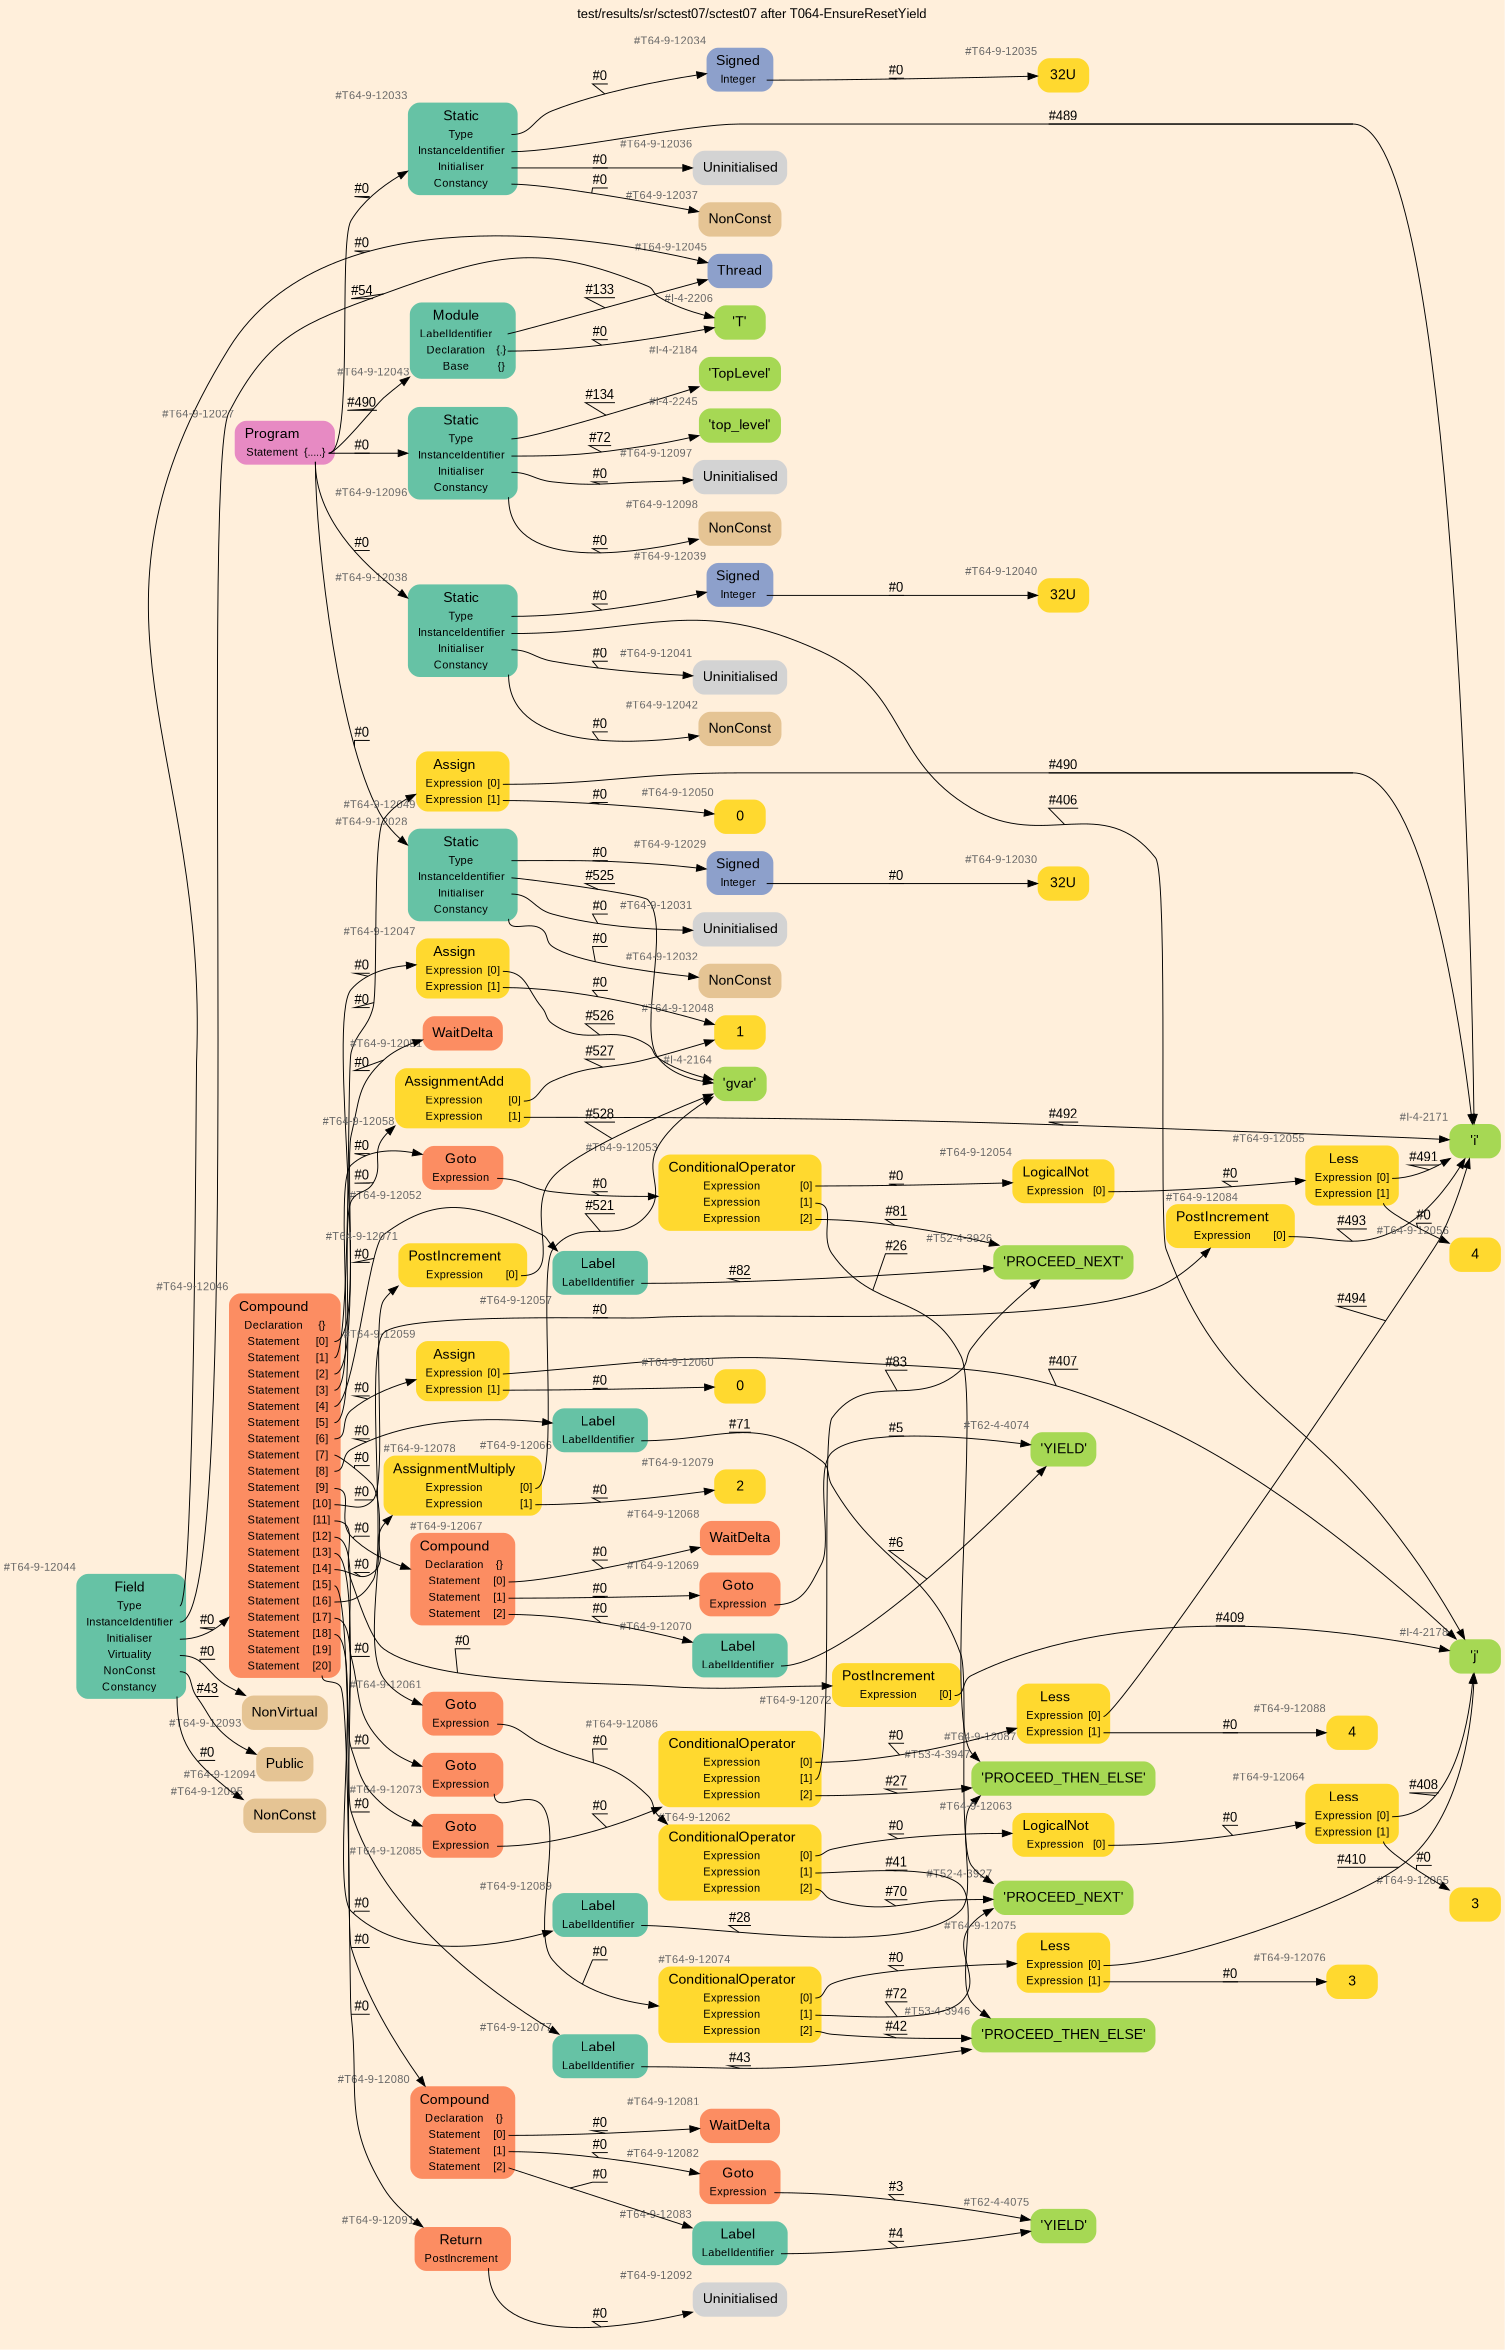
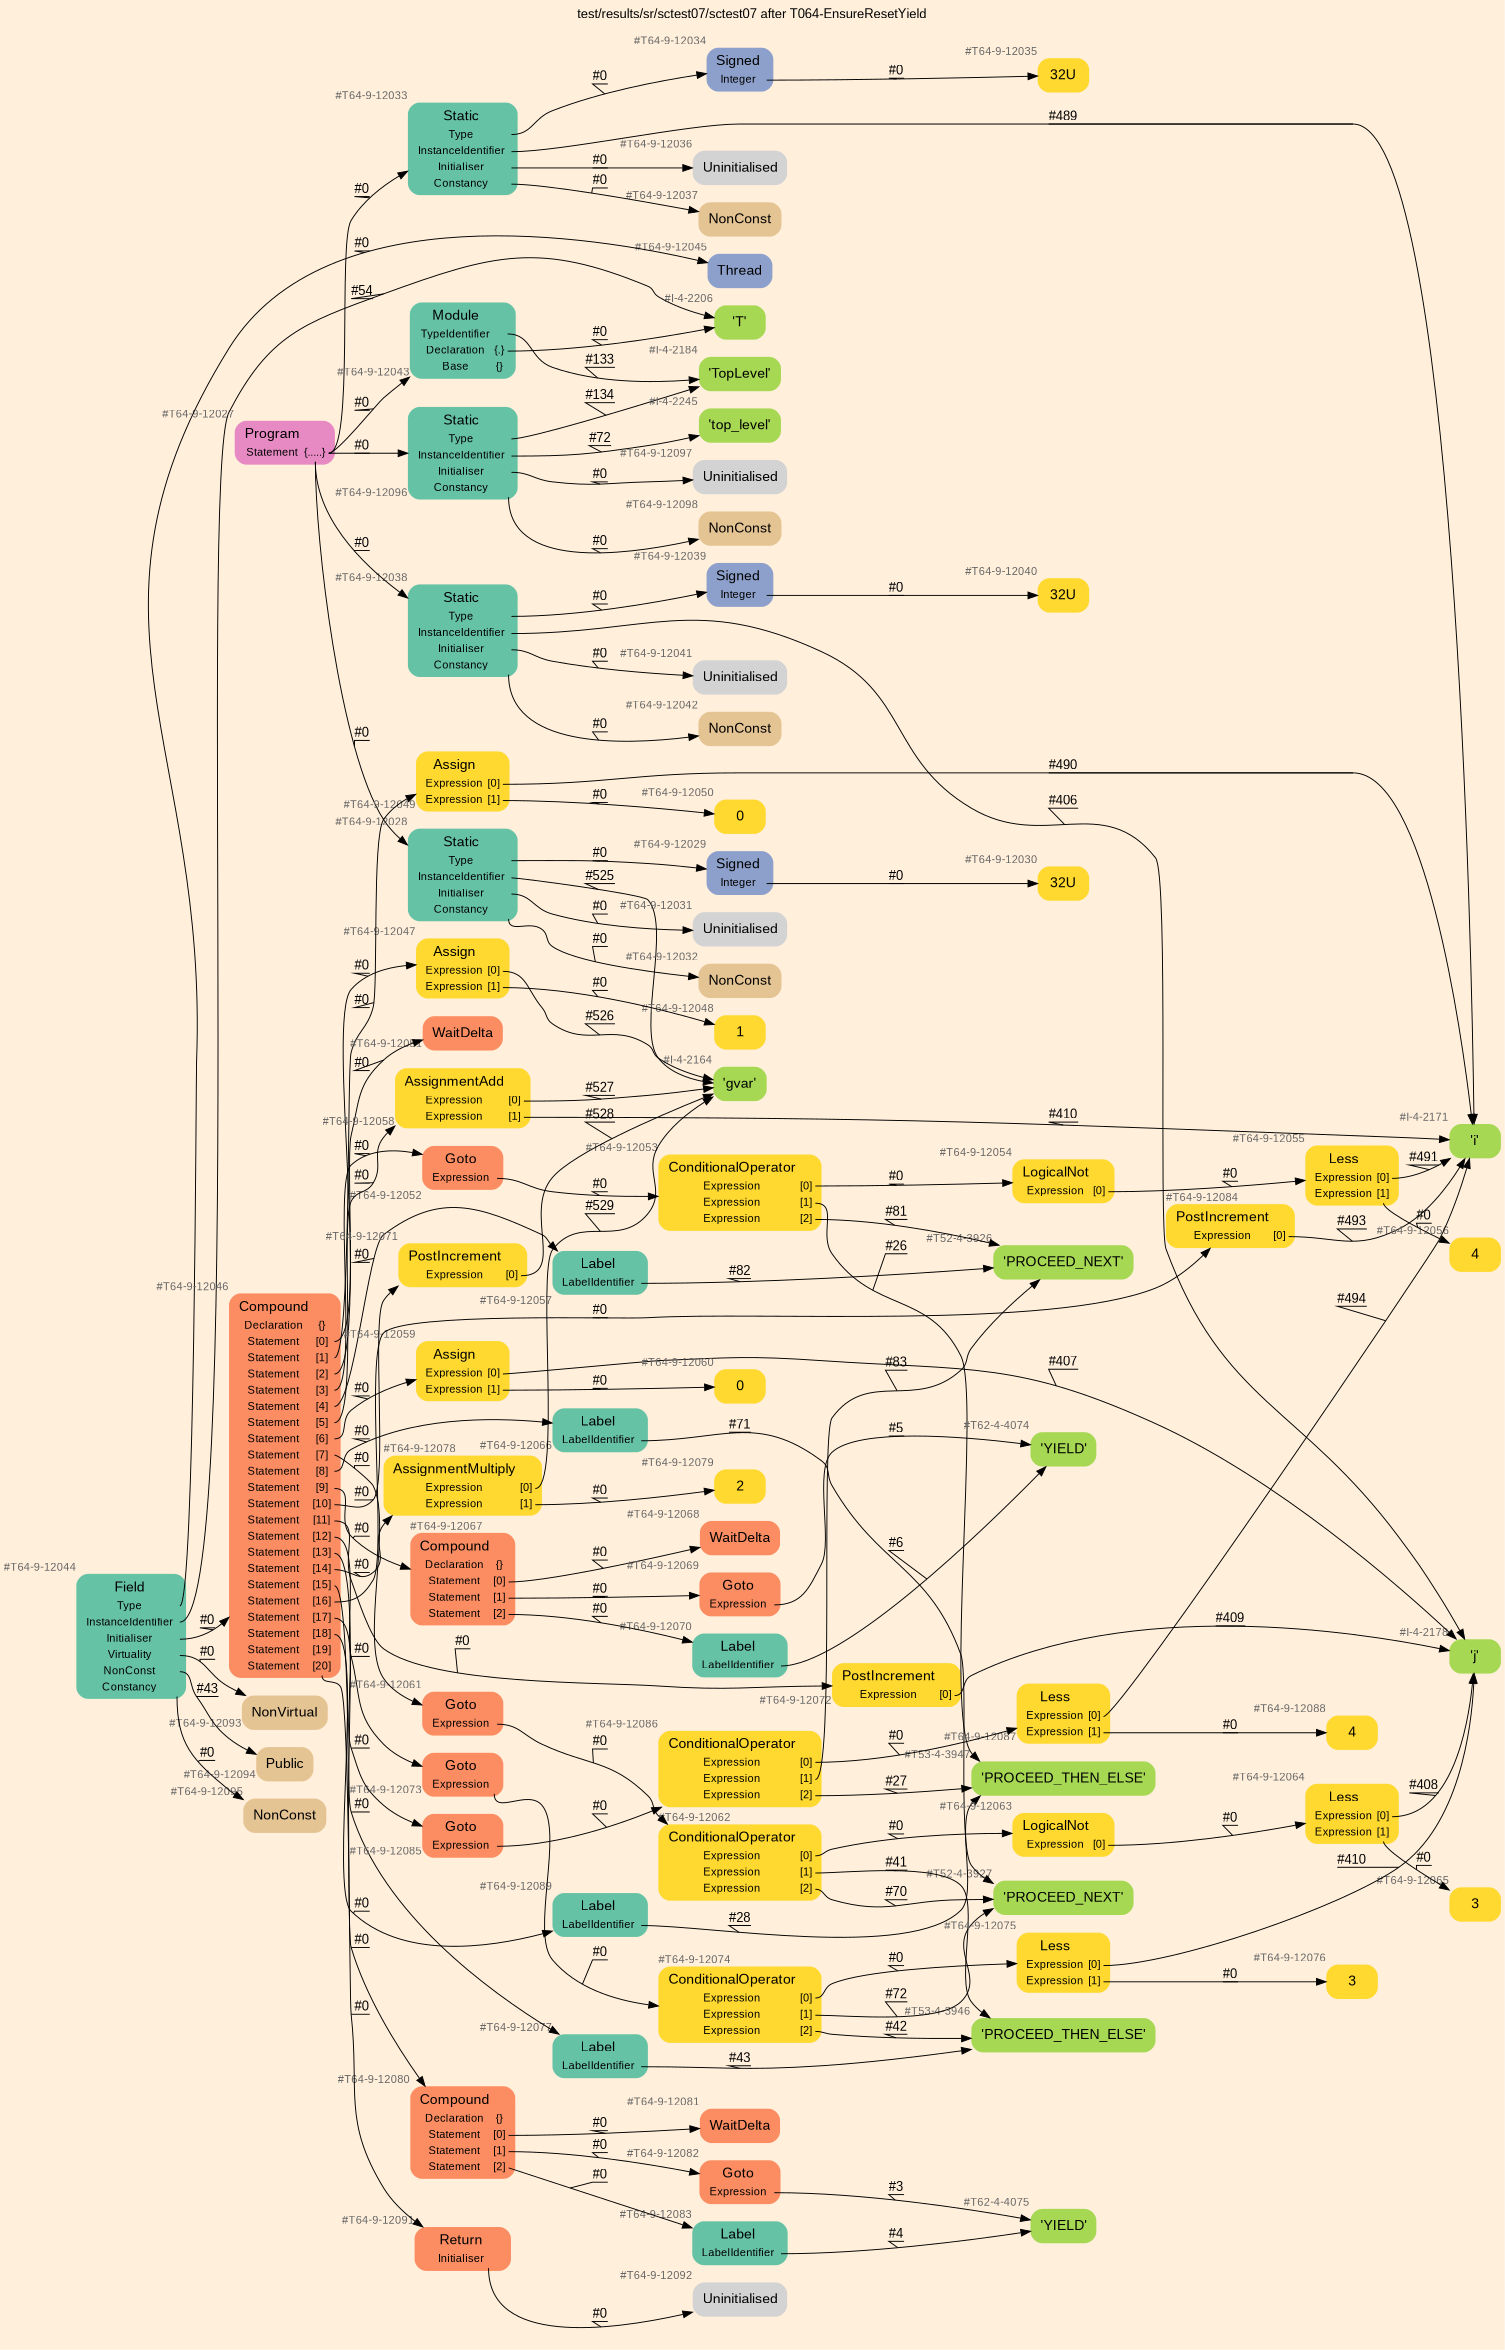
(603, 308) -> (591, 377)
(456, 334) -> (456, 334)
(362, 403) -> (362, 403)
(611, 1066) -> (614, 1098)
(1063, 1115) -> (1063, 1115)
(600, 1207) -> (600, 1207)
(461, 2258) -> (461, 2258)
